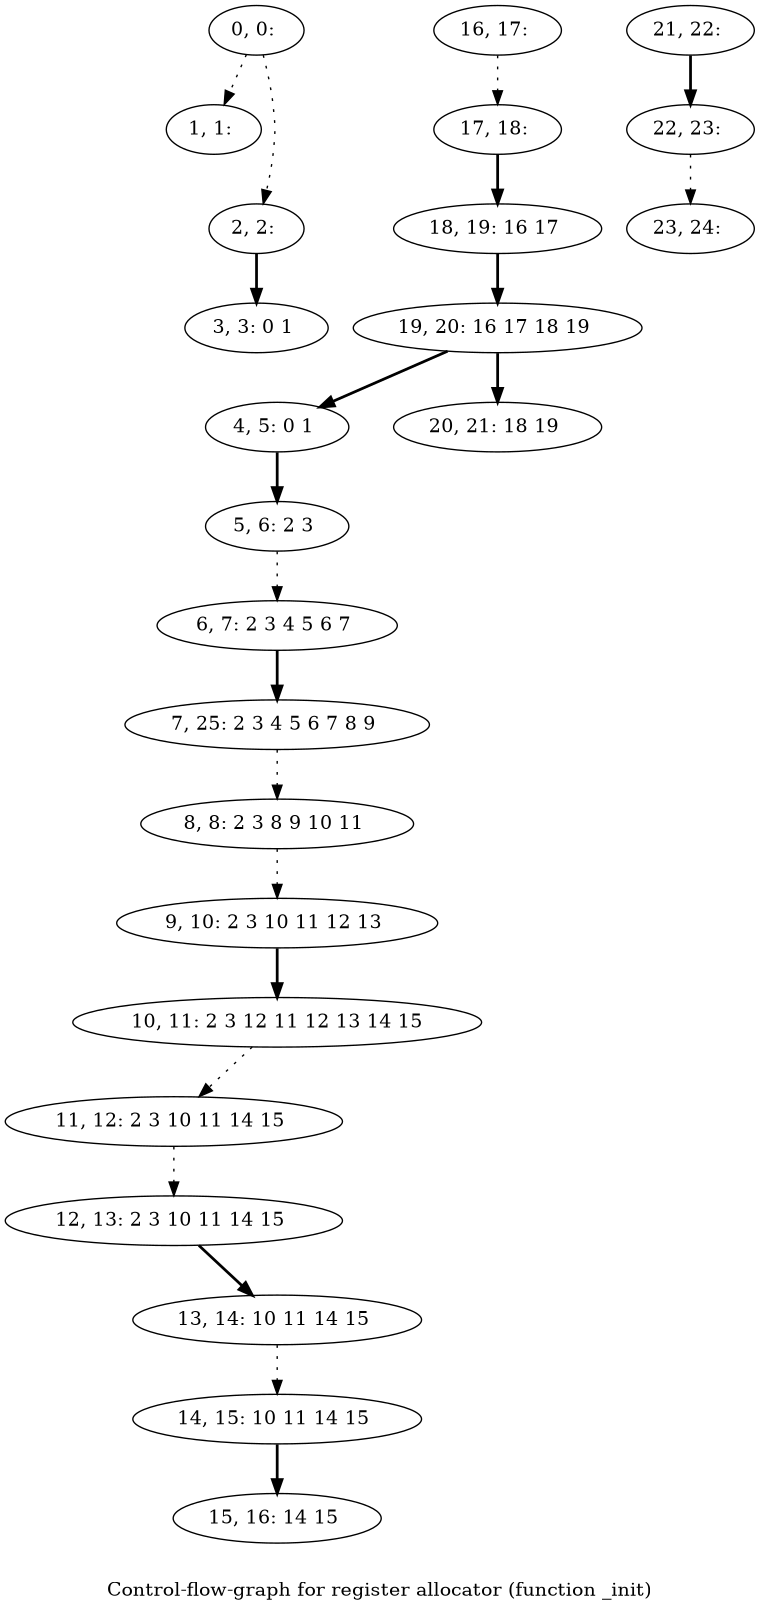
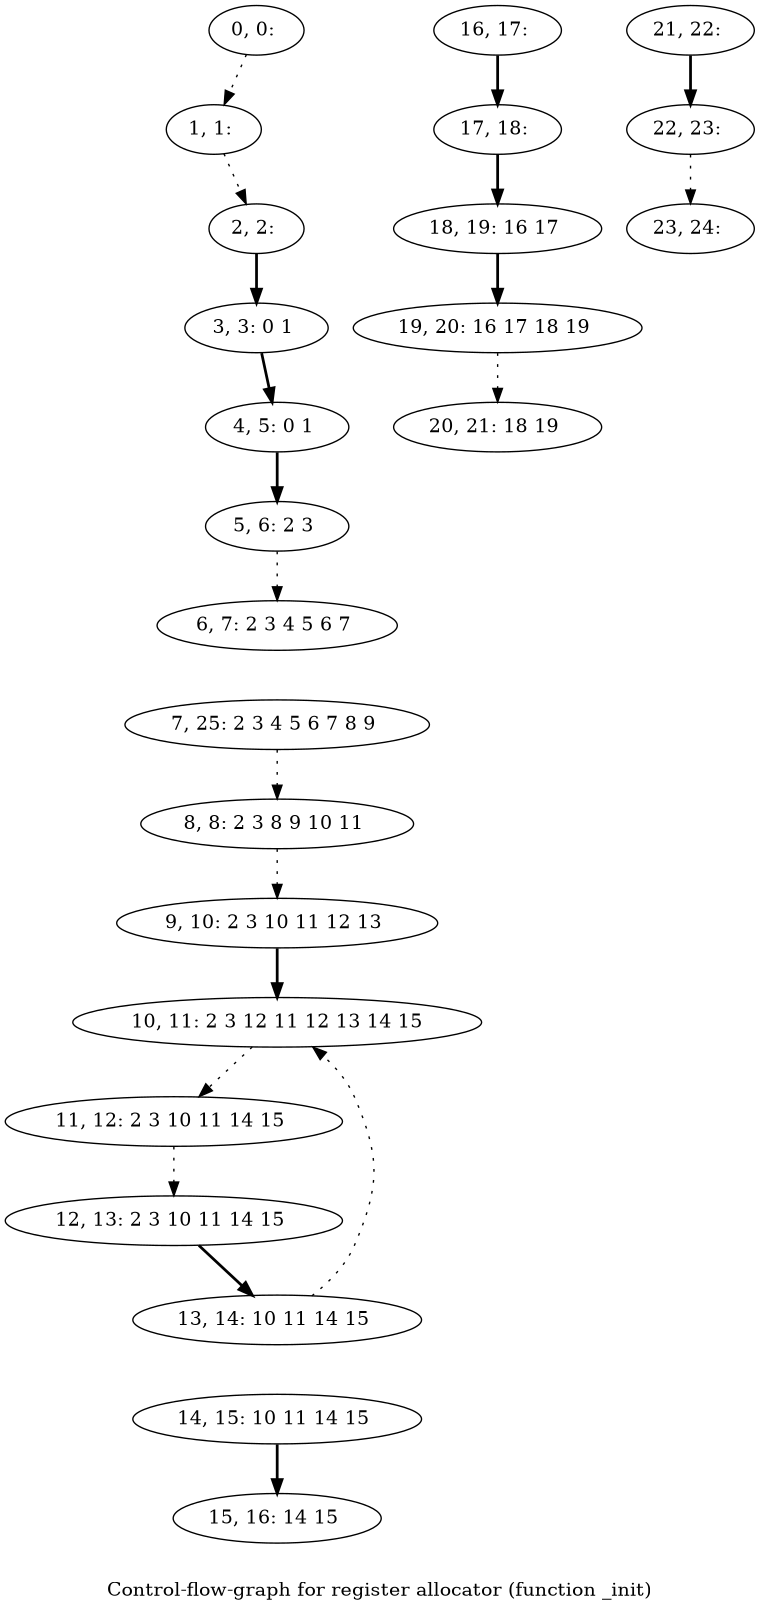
(498, 73) -> (498, 73)
(275, 122) -> (232, 172)
(498, 371) -> (498, 371)
(390, 376) -> (265, 371)
(277, 668) -> none
(277, 1363) -> (373, 1179)
